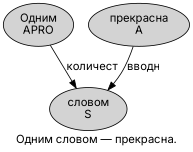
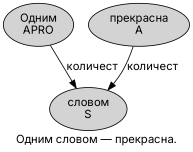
(144, 67) -> (153, 67)
